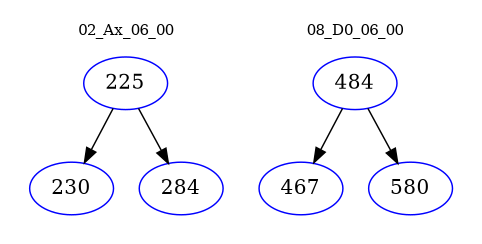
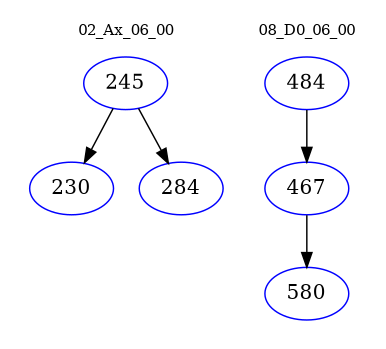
(126, 83) -> (126, 83)
(379, 129) -> (307, 234)
